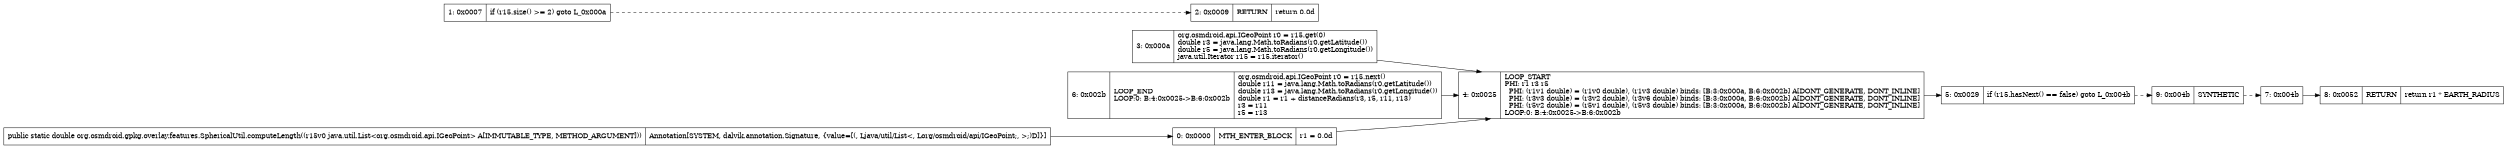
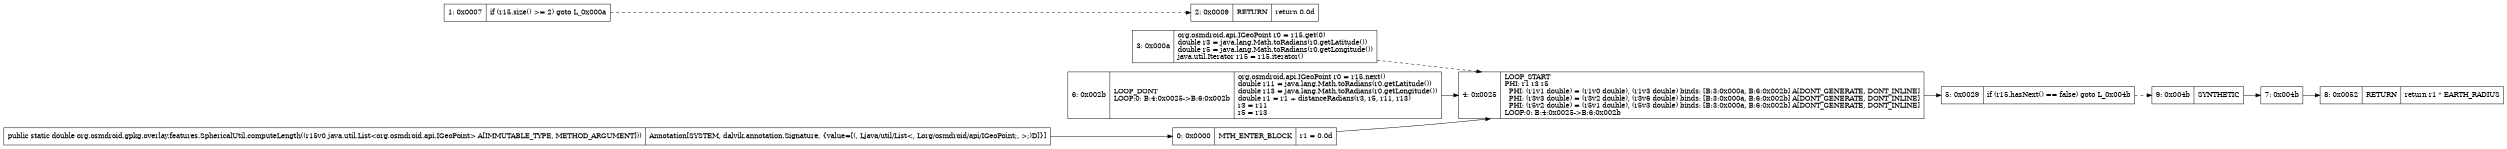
(1427, 66) -> (1427, 66)
(1133, 91) -> (1136, 91)
(2250, 95) -> (2250, 95)
